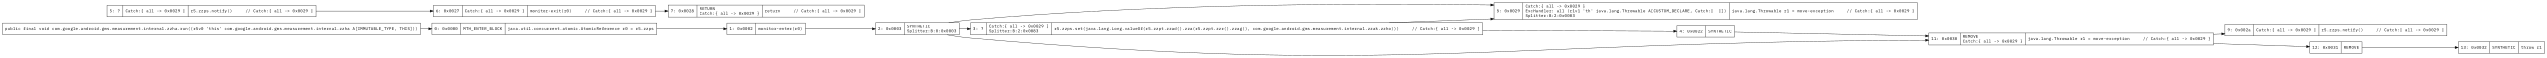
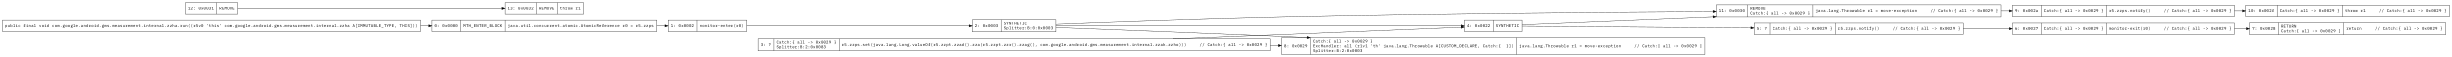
none -> (2348, 11)
none -> (1637, 27)
(963, 29) -> (1258, 26)
(2260, 45) -> none
(2504, 47) -> (547, 8)
